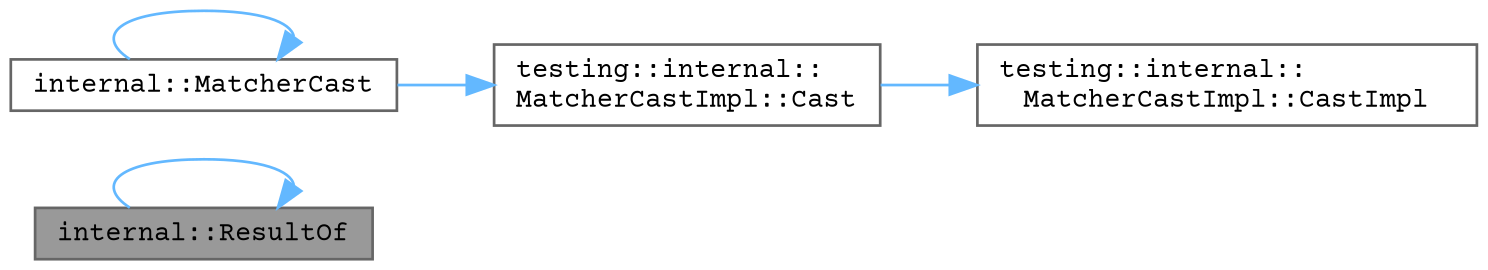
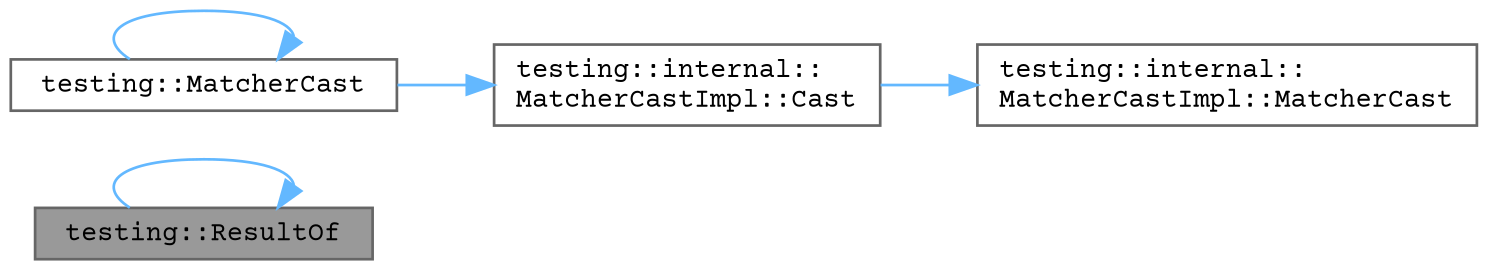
(204, 85) -> (204, 85)
(1227, 85) -> (1227, 85)
(204, 234) -> (204, 234)
